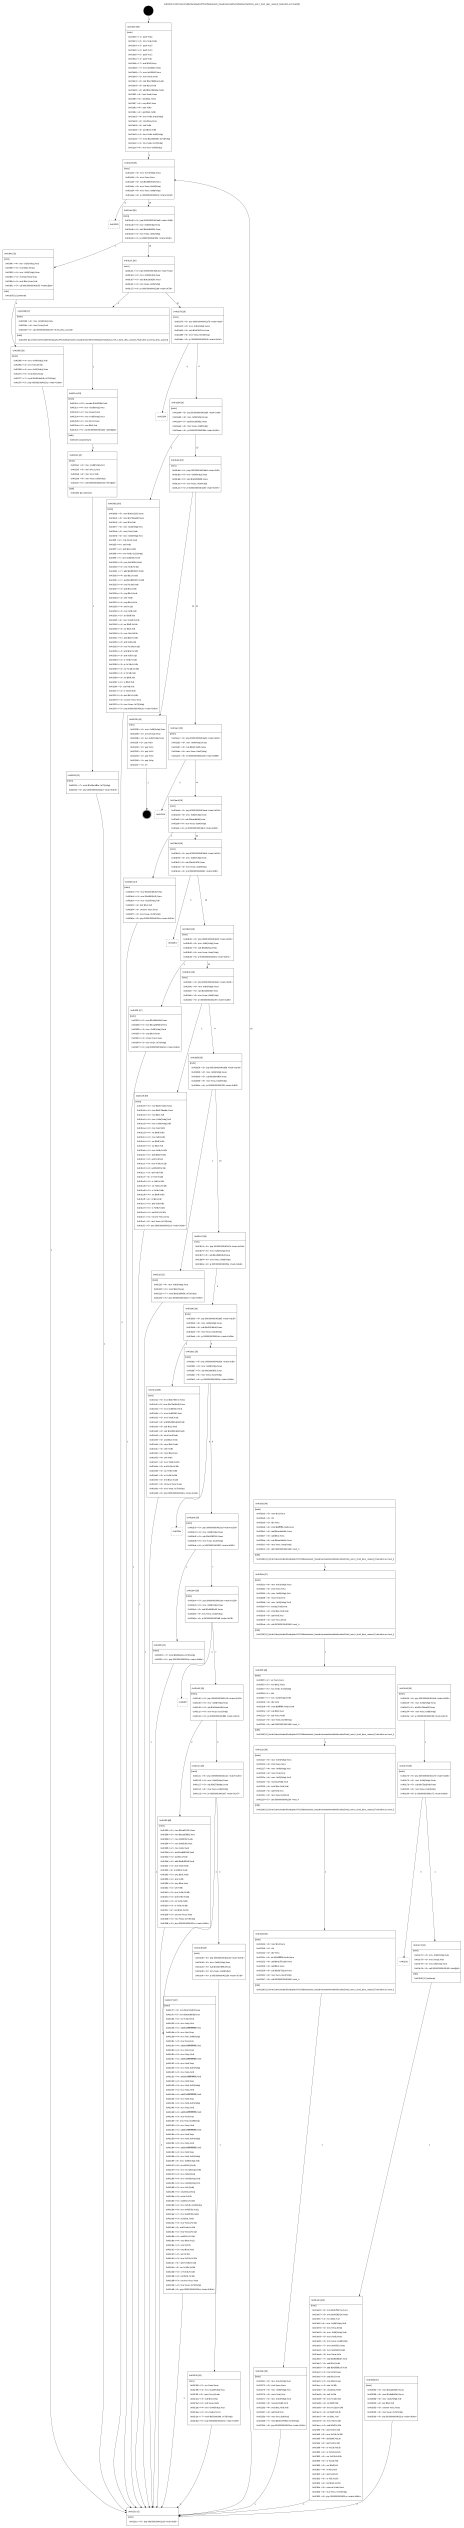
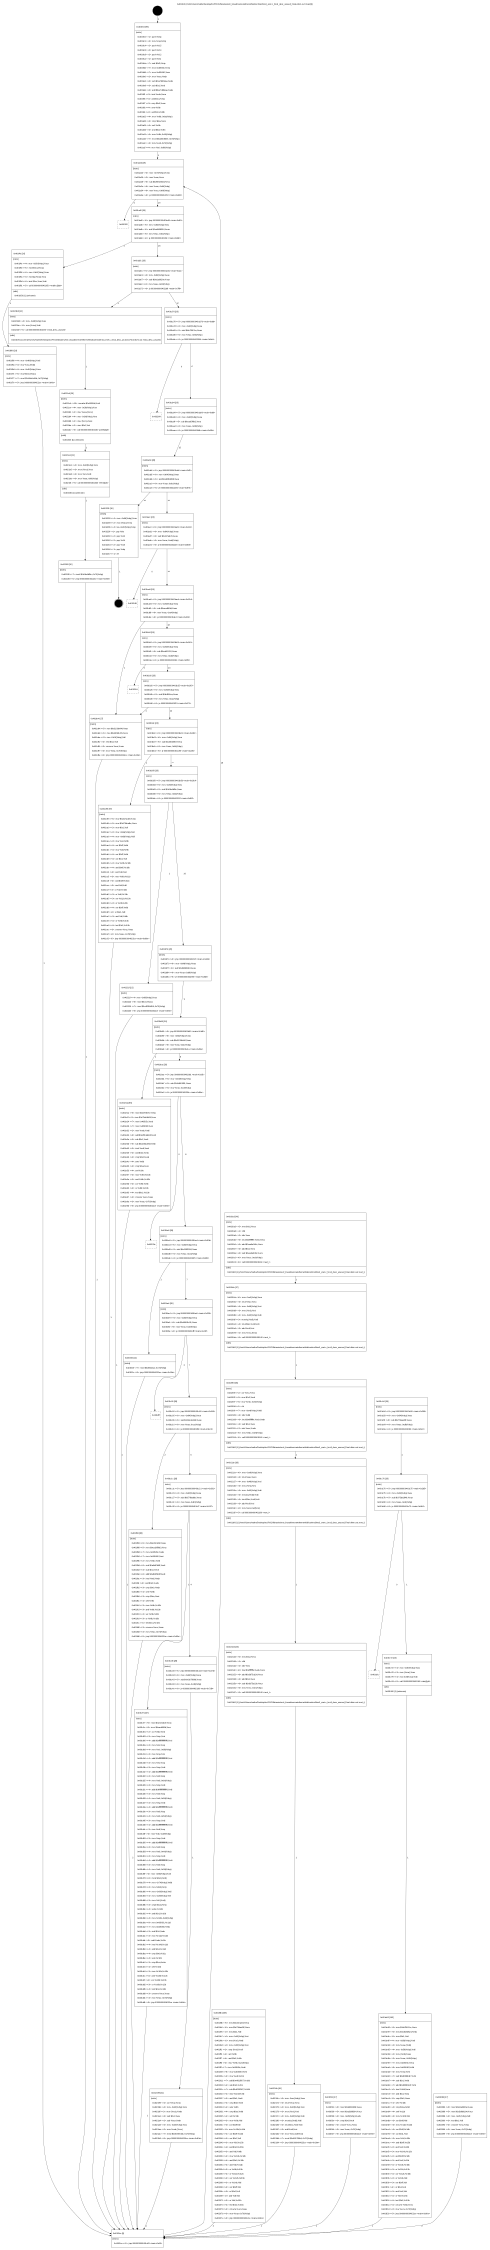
(162, 465) -> none
(171, 982) -> (145, 711)
